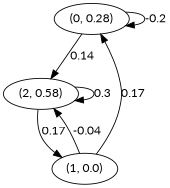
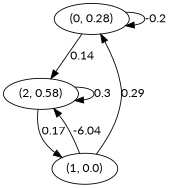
(133, 94) -> (133, 94)
(87, 131) -> (87, 131)
